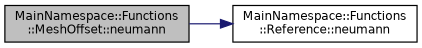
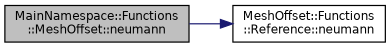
(325, 24) -> (309, 24)
